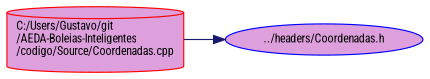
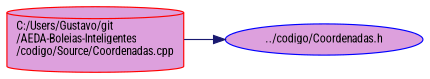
(324, 40) -> (324, 40)
